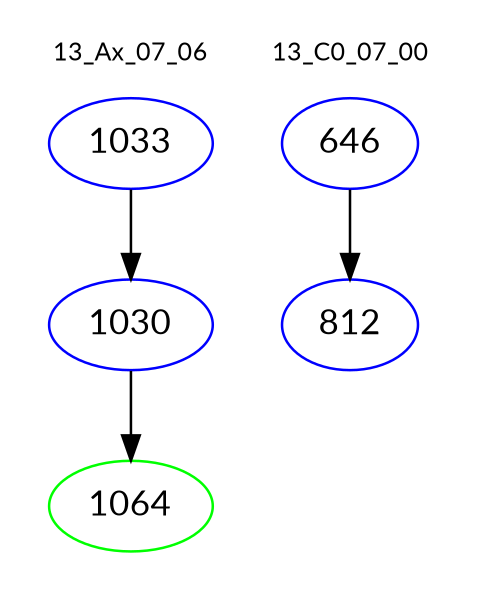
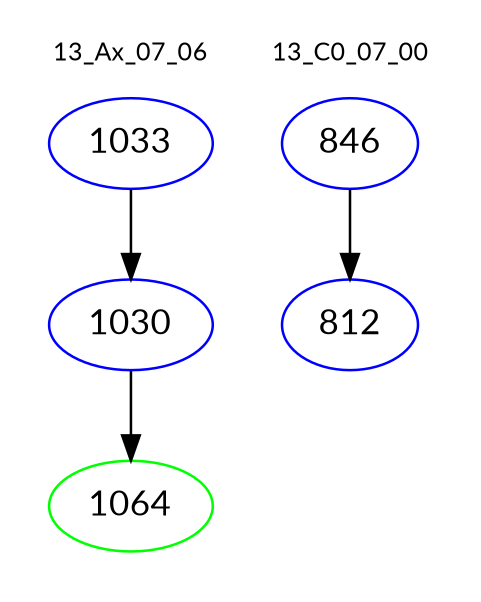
(350, 144) -> (350, 144)
